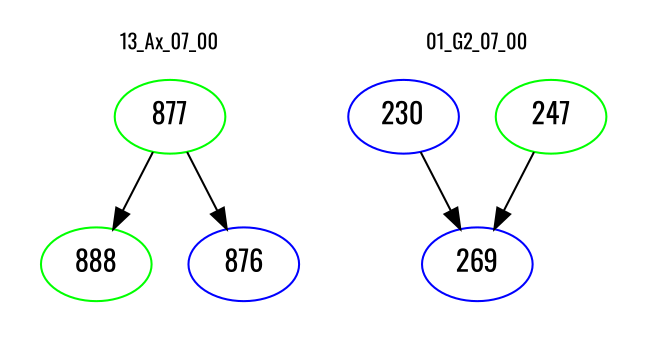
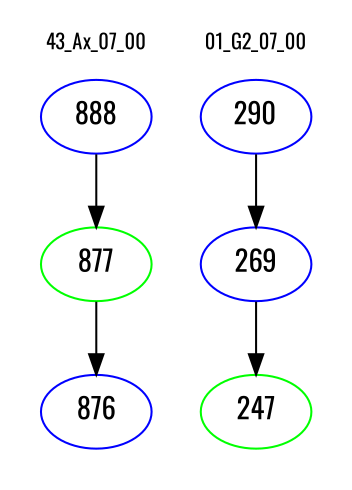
(170, 44) -> (96, 44)
(404, 117) -> (256, 117)
(138, 181) -> (96, 180)
(519, 181) -> (256, 328)
(96, 264) -> (96, 117)
